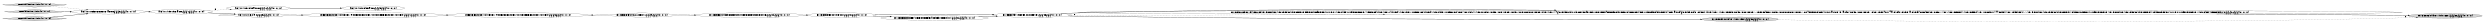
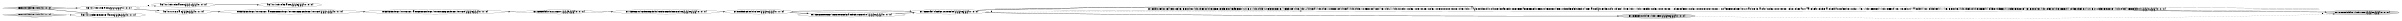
(35, 12) -> none
(147, 12) -> (71, 8)
(258, 15) -> (183, 12)
